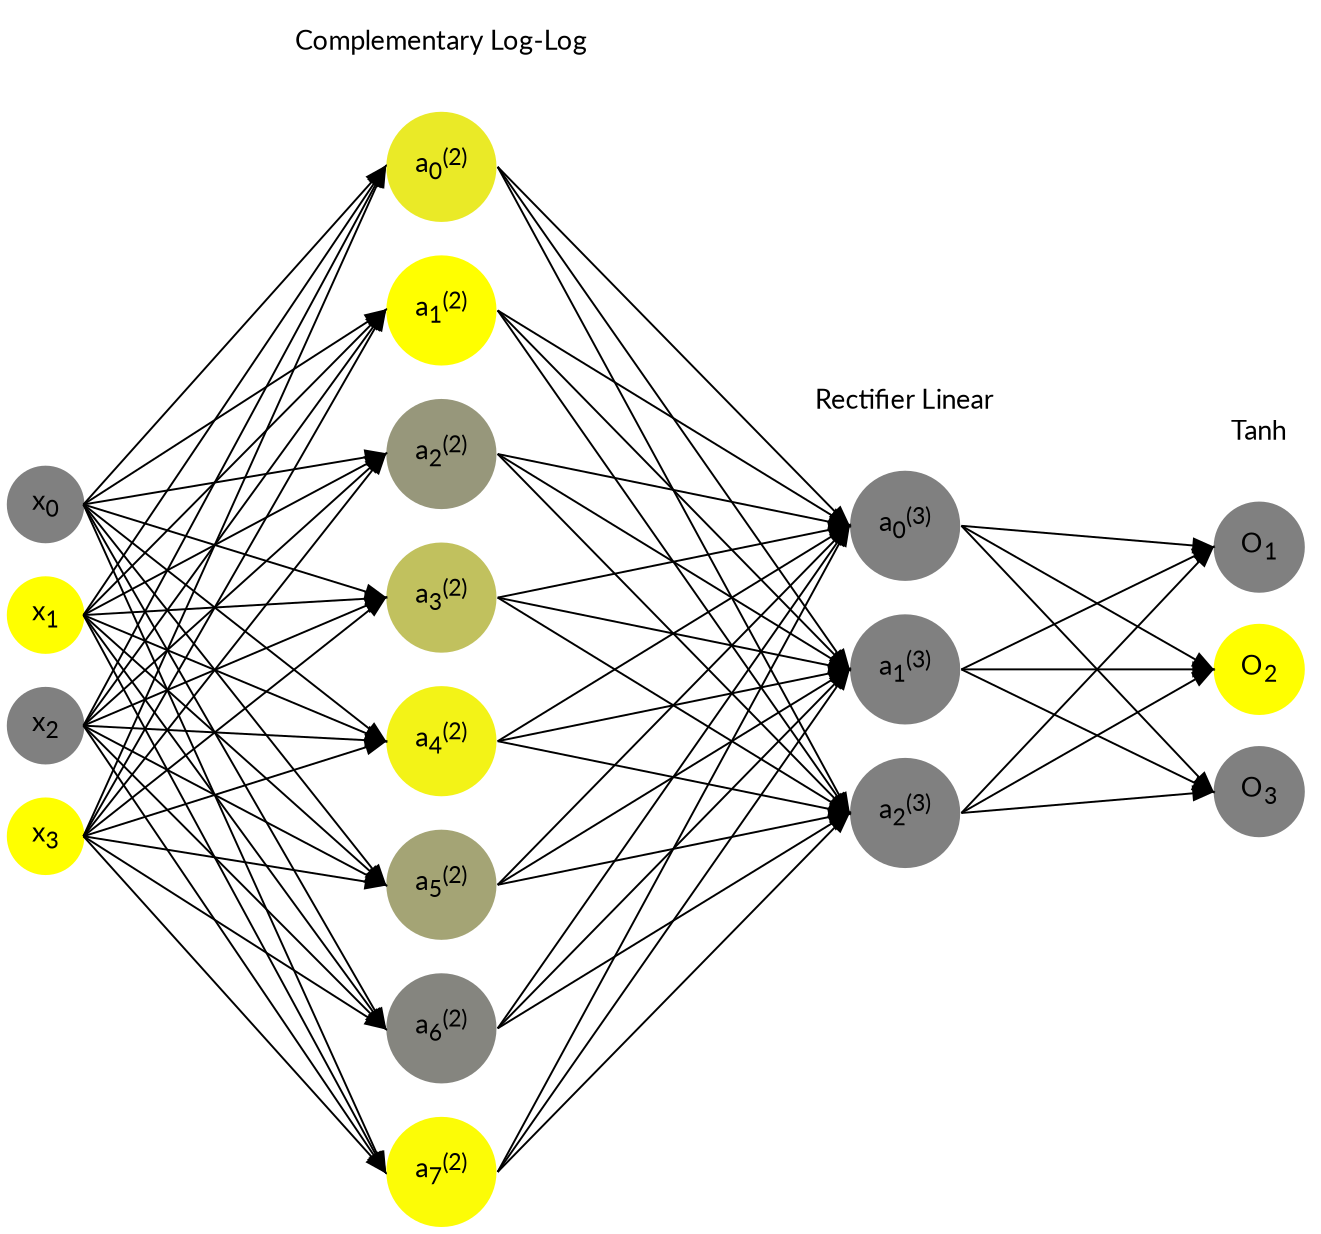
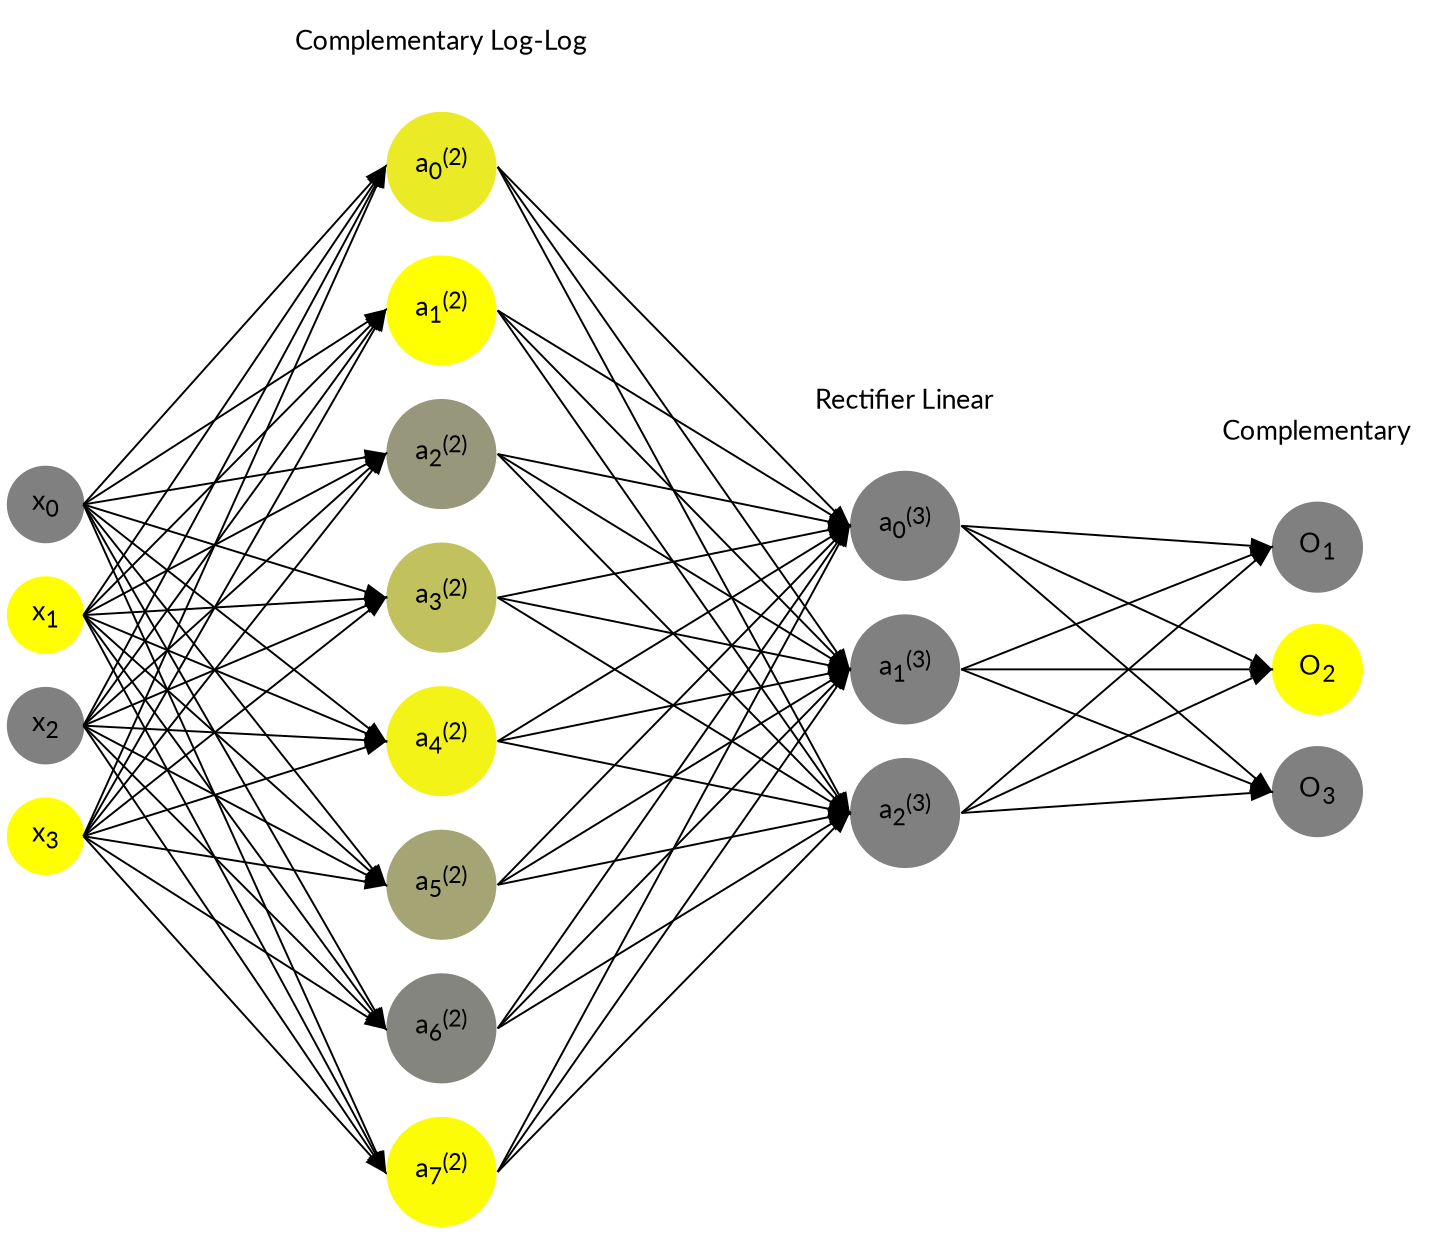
(1259, 433) -> (1317, 433)
